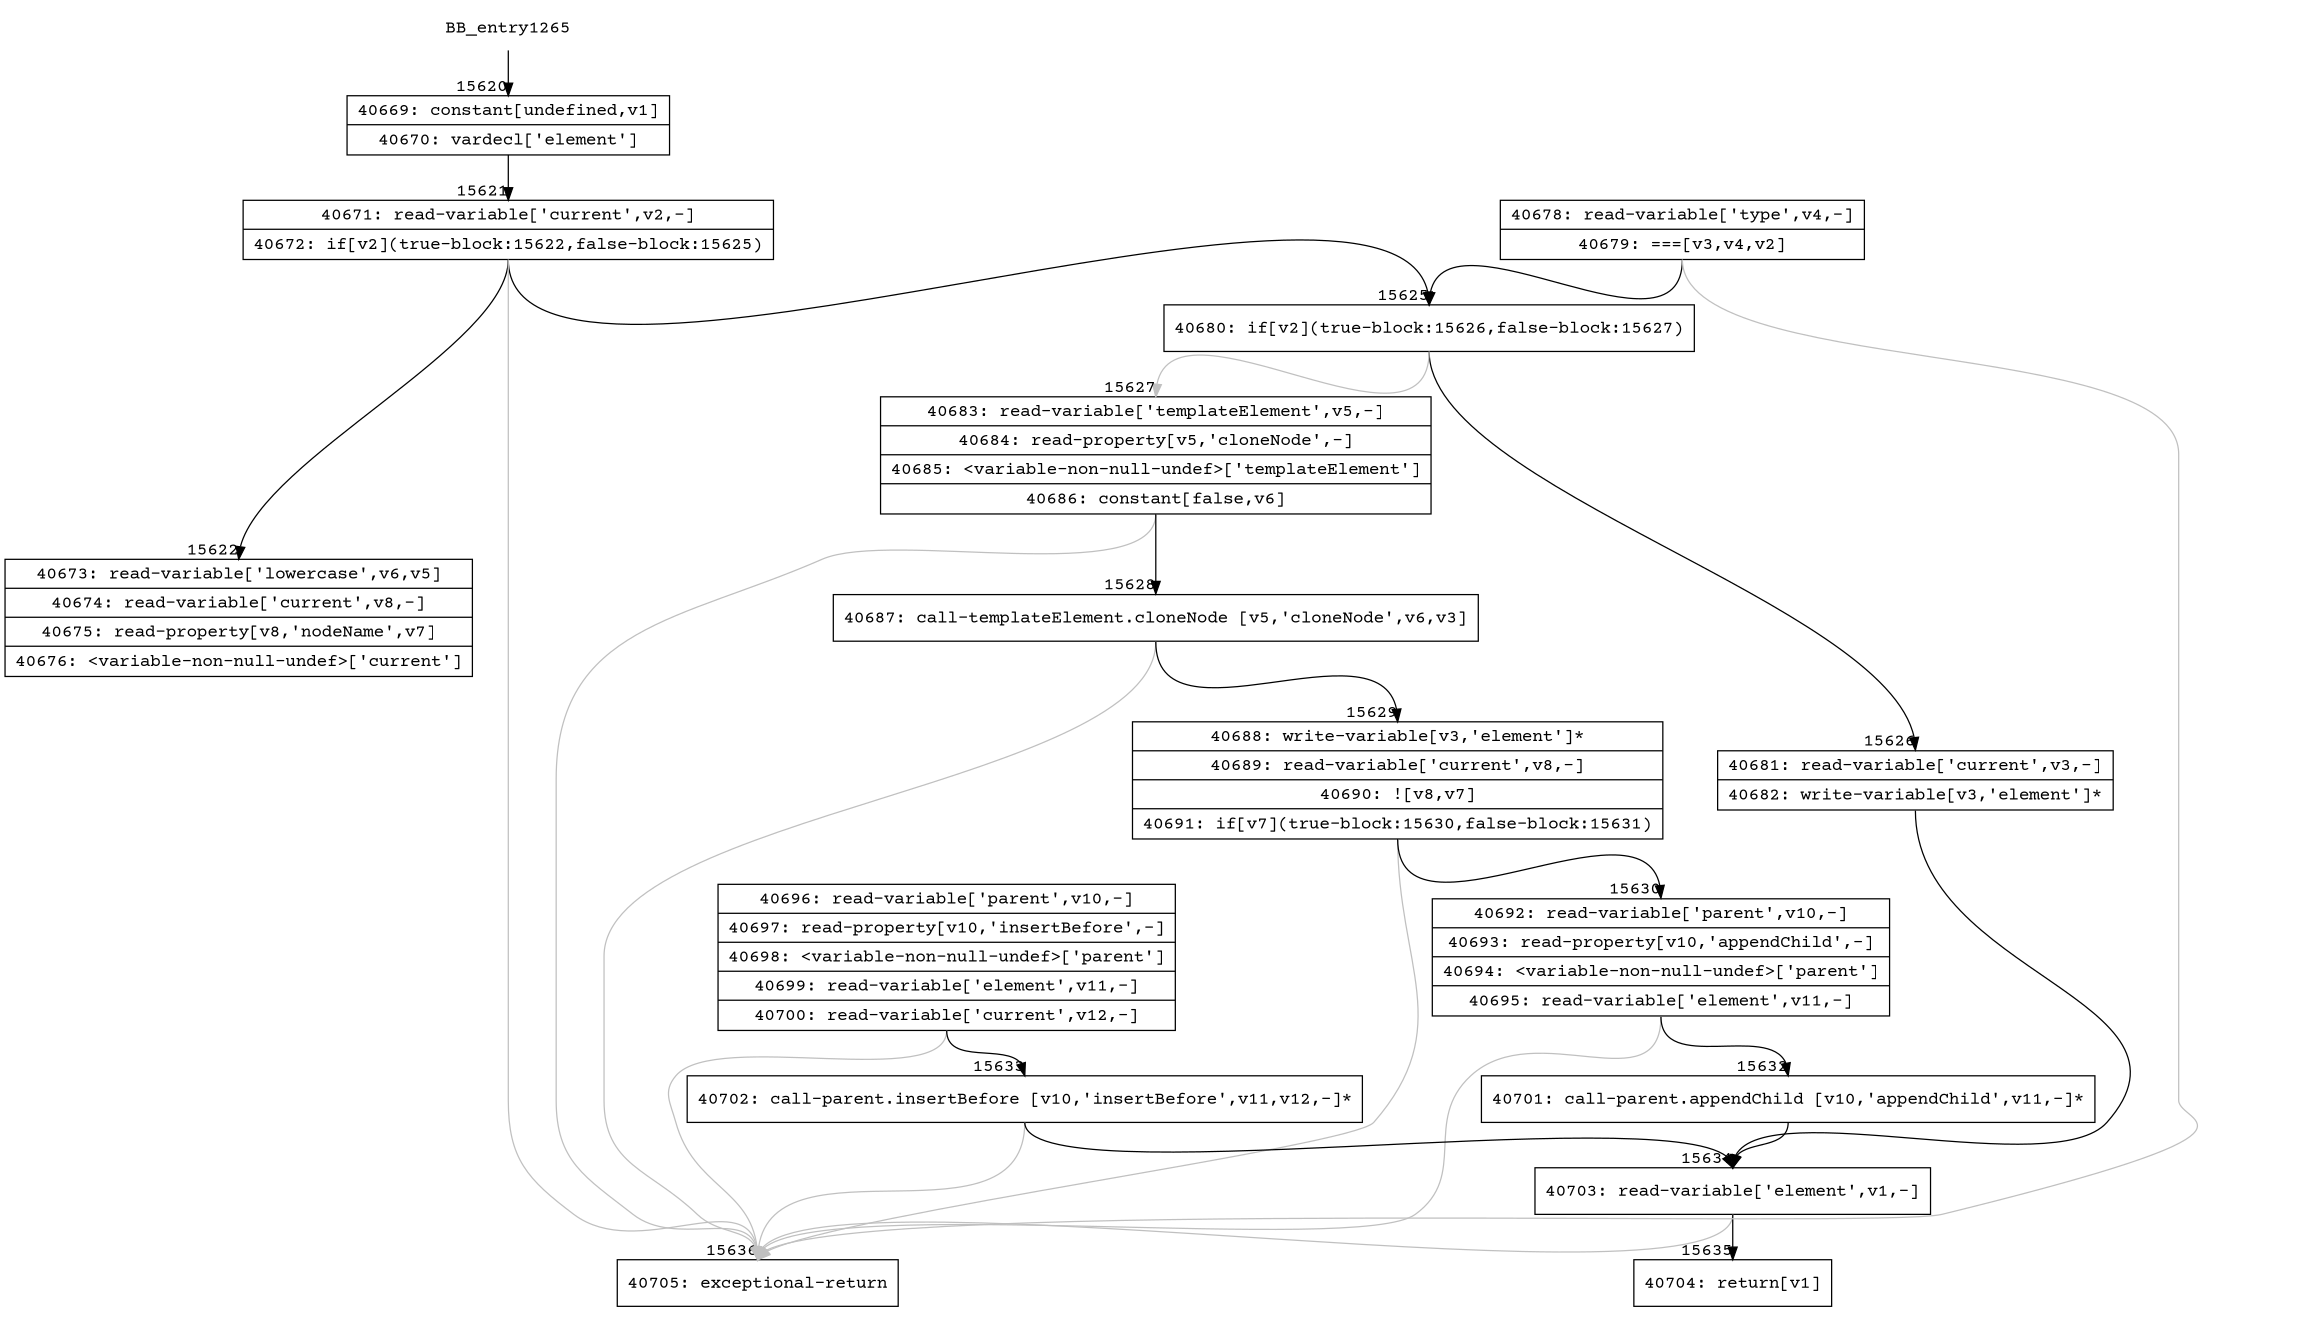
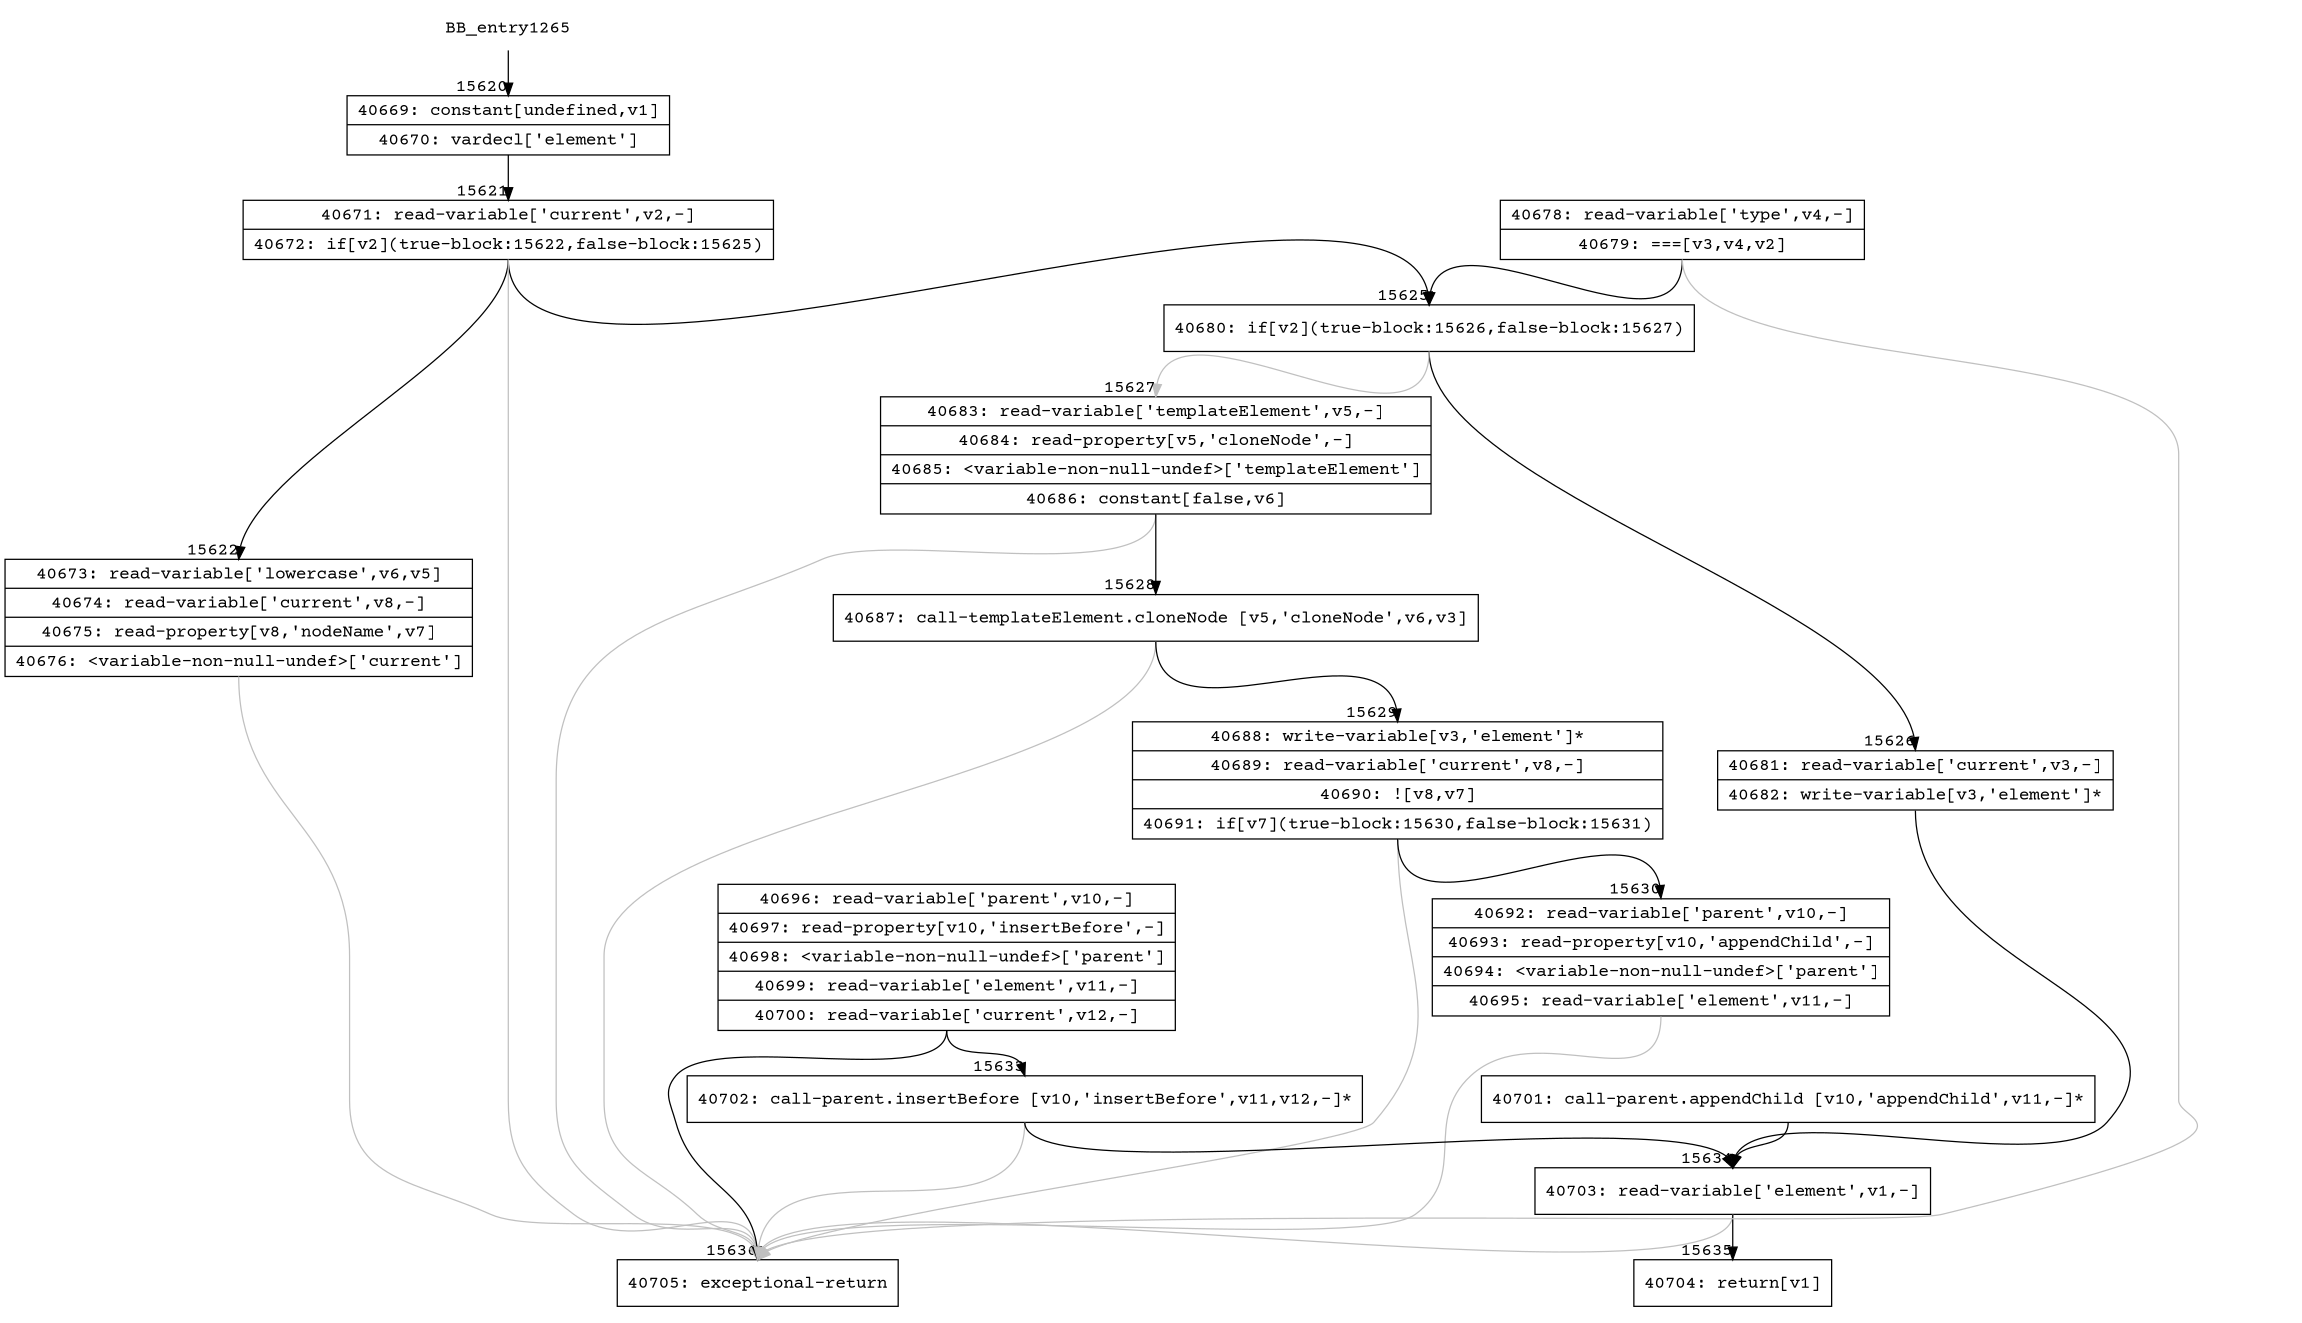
(1718, 1046) -> none
(715, 1061) -> (715, 1061)
none -> (350, 1108)
